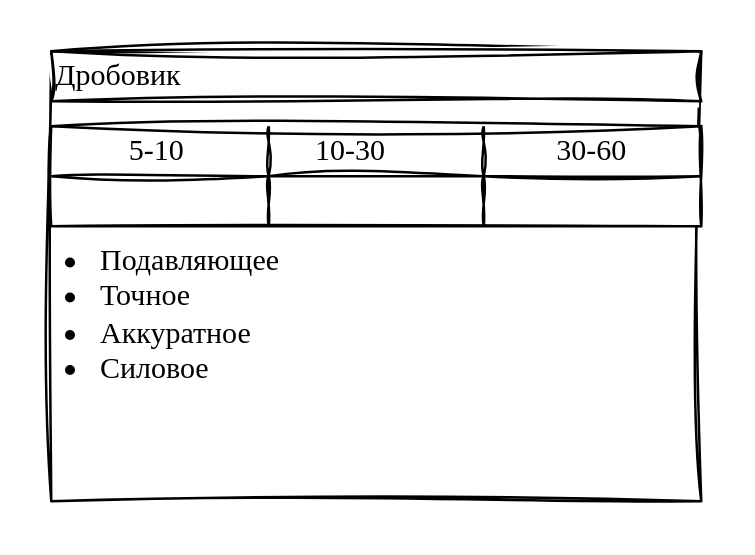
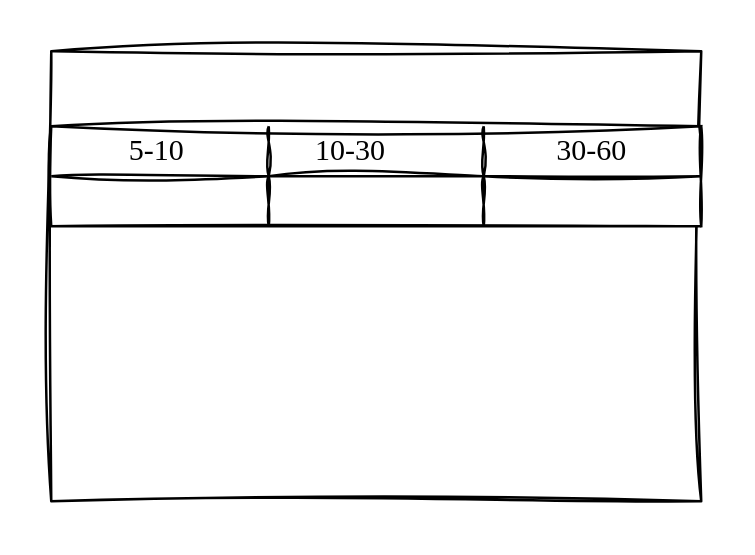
(376, 76) -> none
(189, 364) -> none
